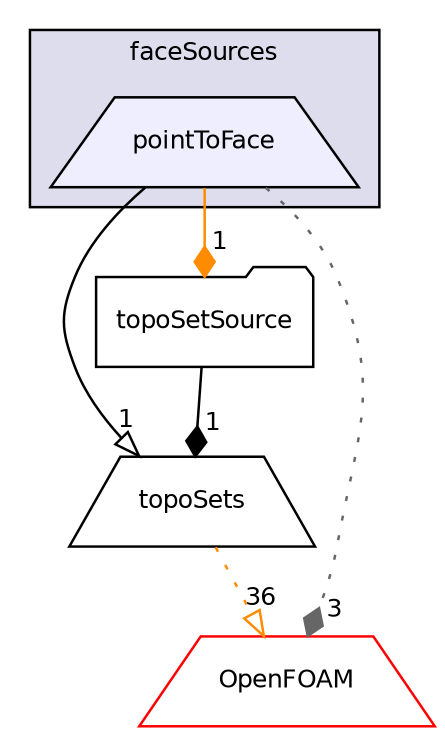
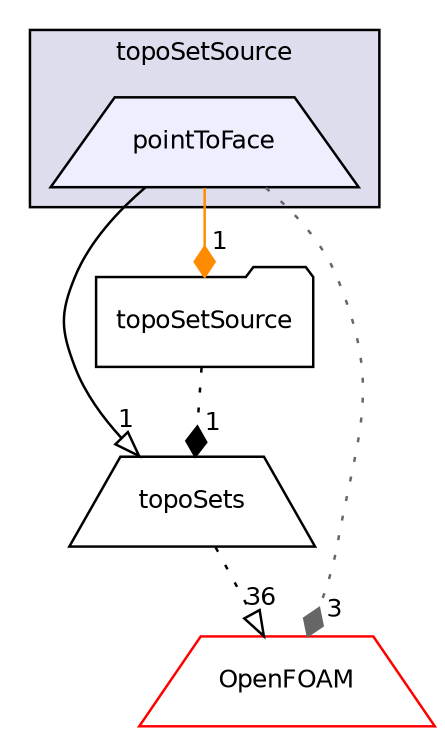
(205, 54) -> (205, 54)
(199, 397) -> (199, 397)
(234, 581) -> (234, 581)
